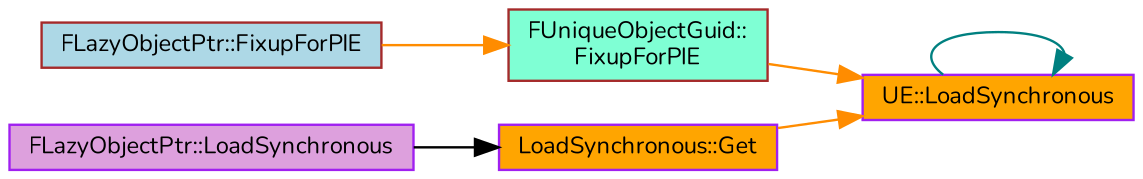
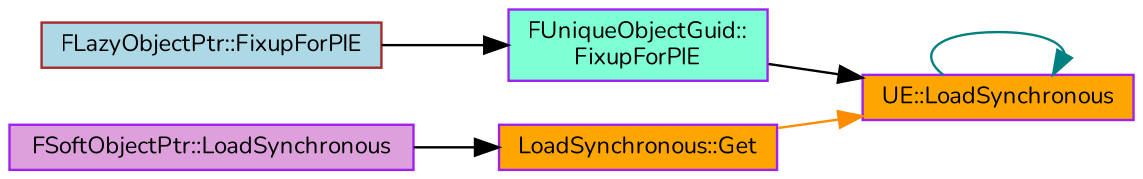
(433, 45) -> (433, 45)
(638, 45) -> (638, 45)
(803, 69) -> (803, 69)
(211, 147) -> (211, 147)
